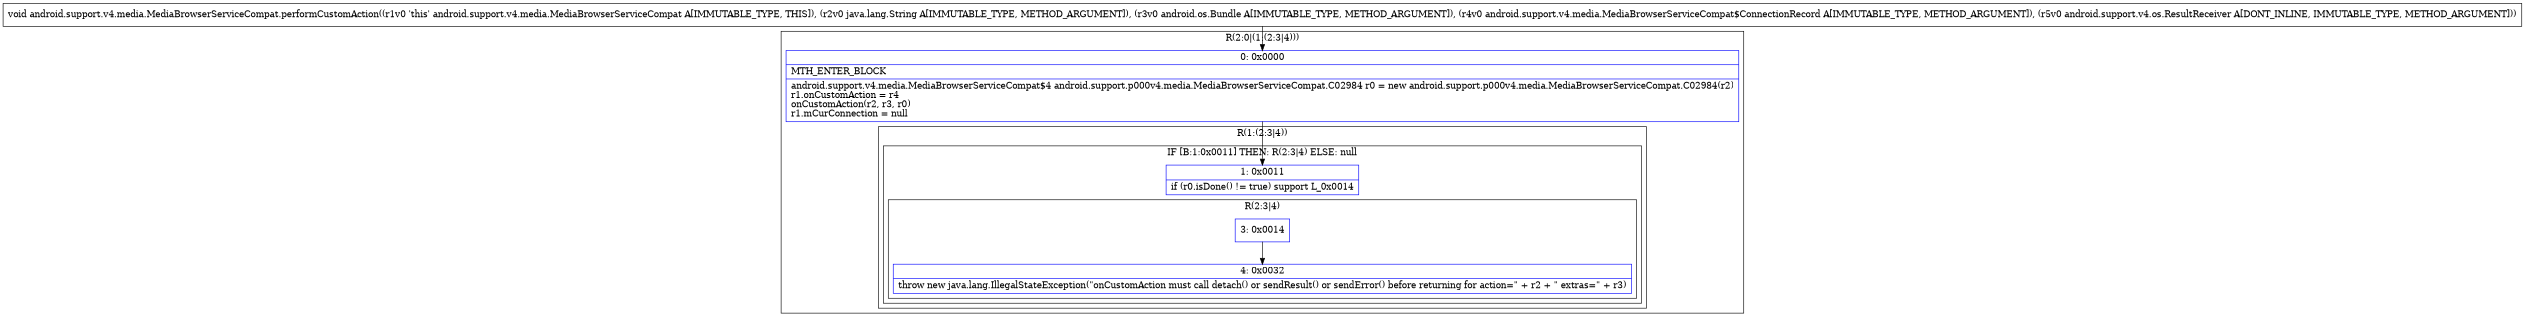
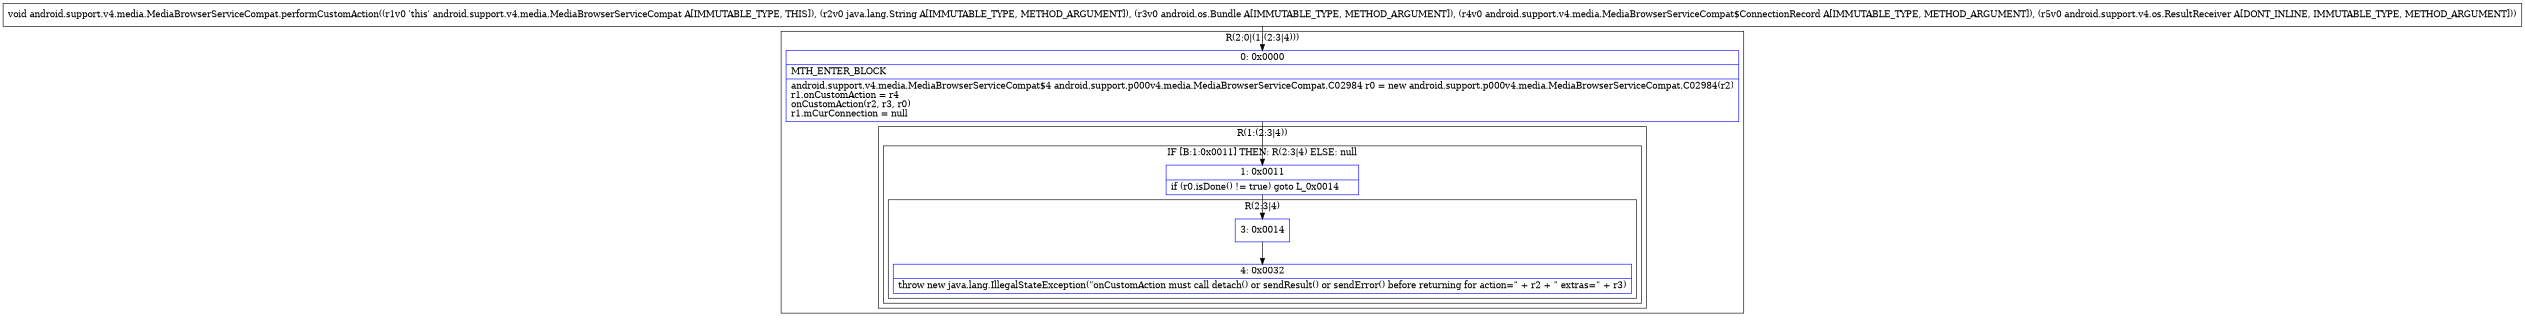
(1262, 187) -> (1255, 187)
none -> (1262, 204)
